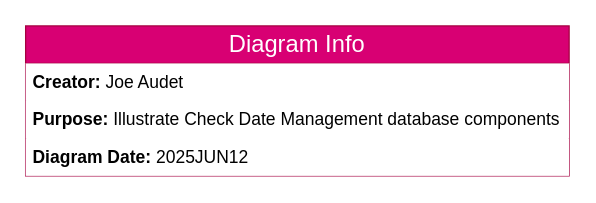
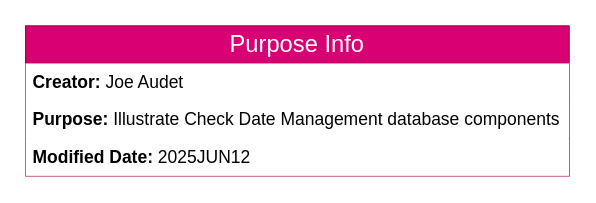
(298, 44) -> (298, 44)
(137, 157) -> (139, 157)
